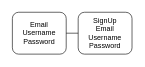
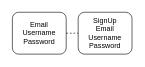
(72, 33) -> (72, 33)
